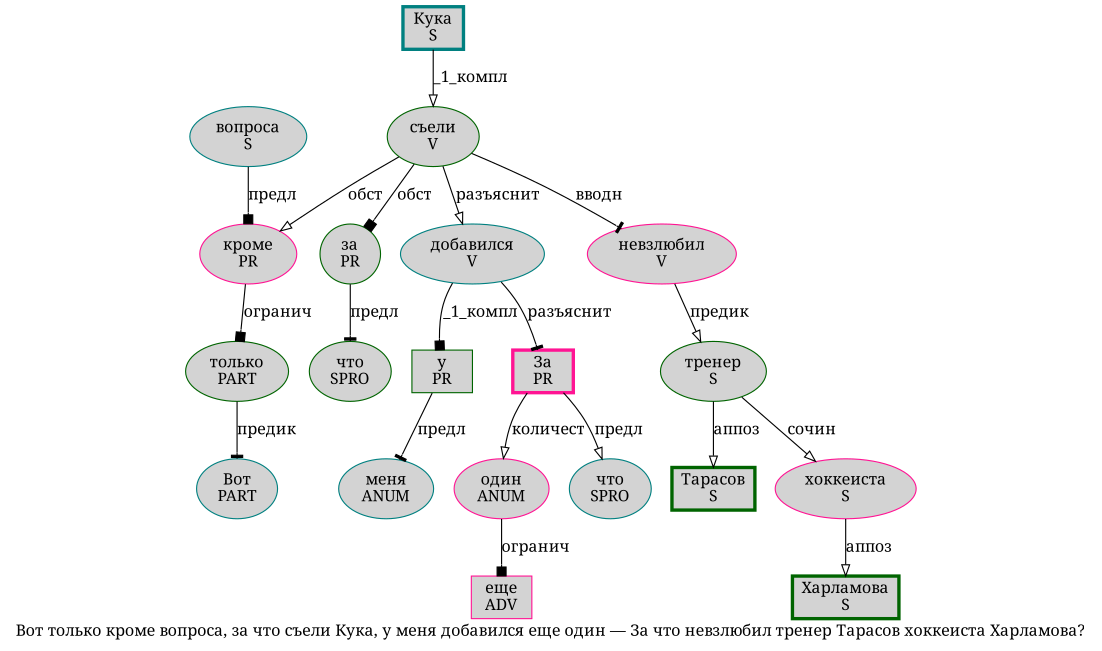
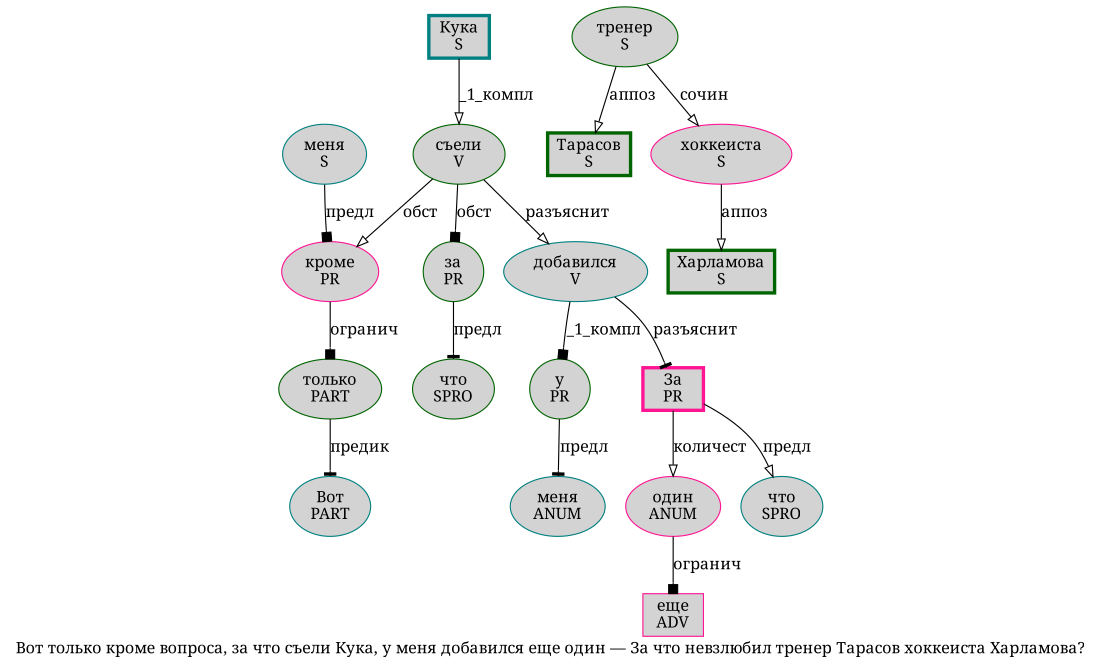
(248, 137) -> (325, 154)
(662, 254) -> none
(442, 371) -> (560, 389)
